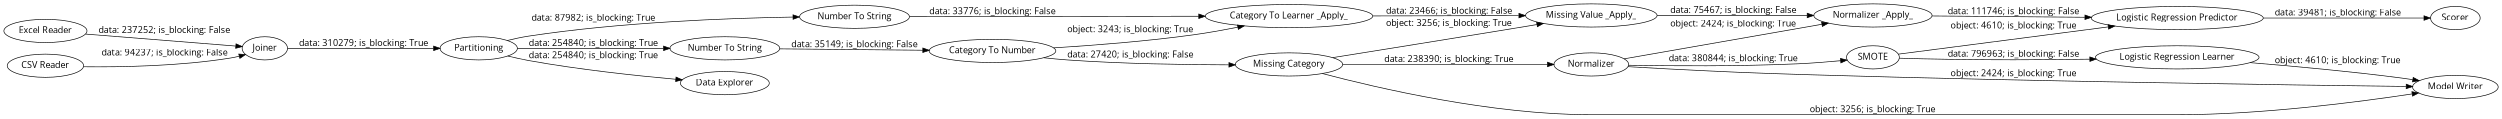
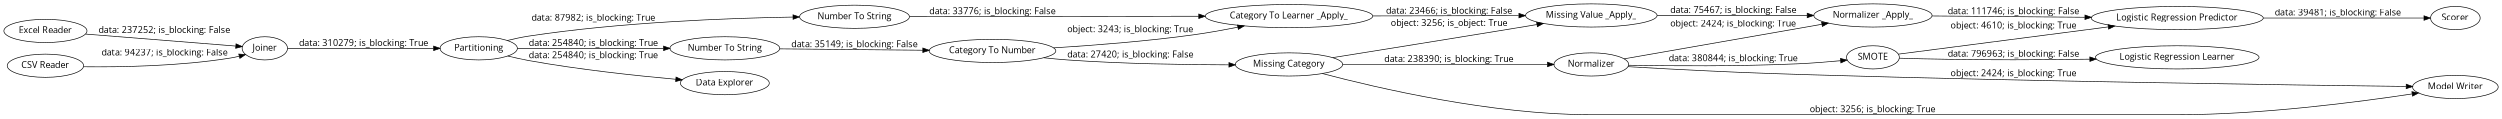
(1449, 24) -> (1449, 24)
(2332, 70) -> none
